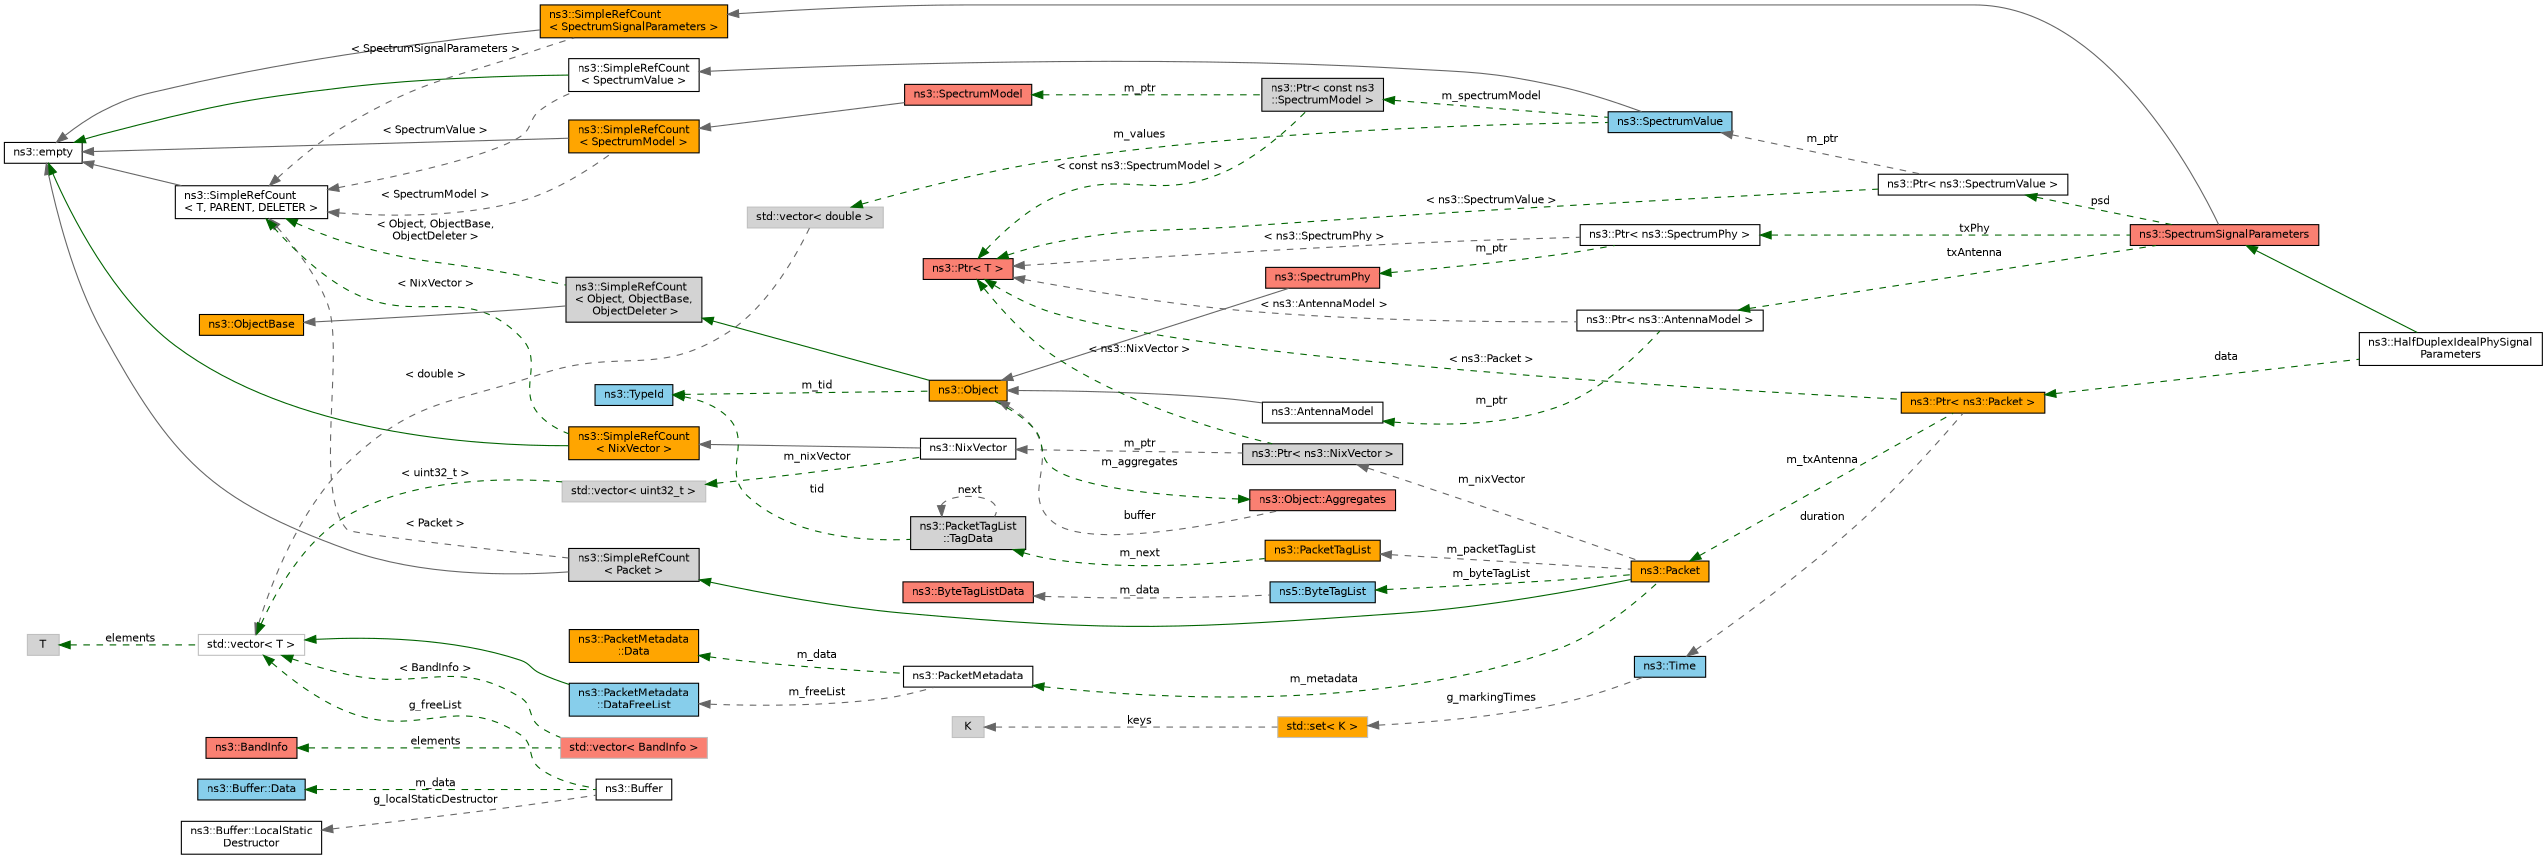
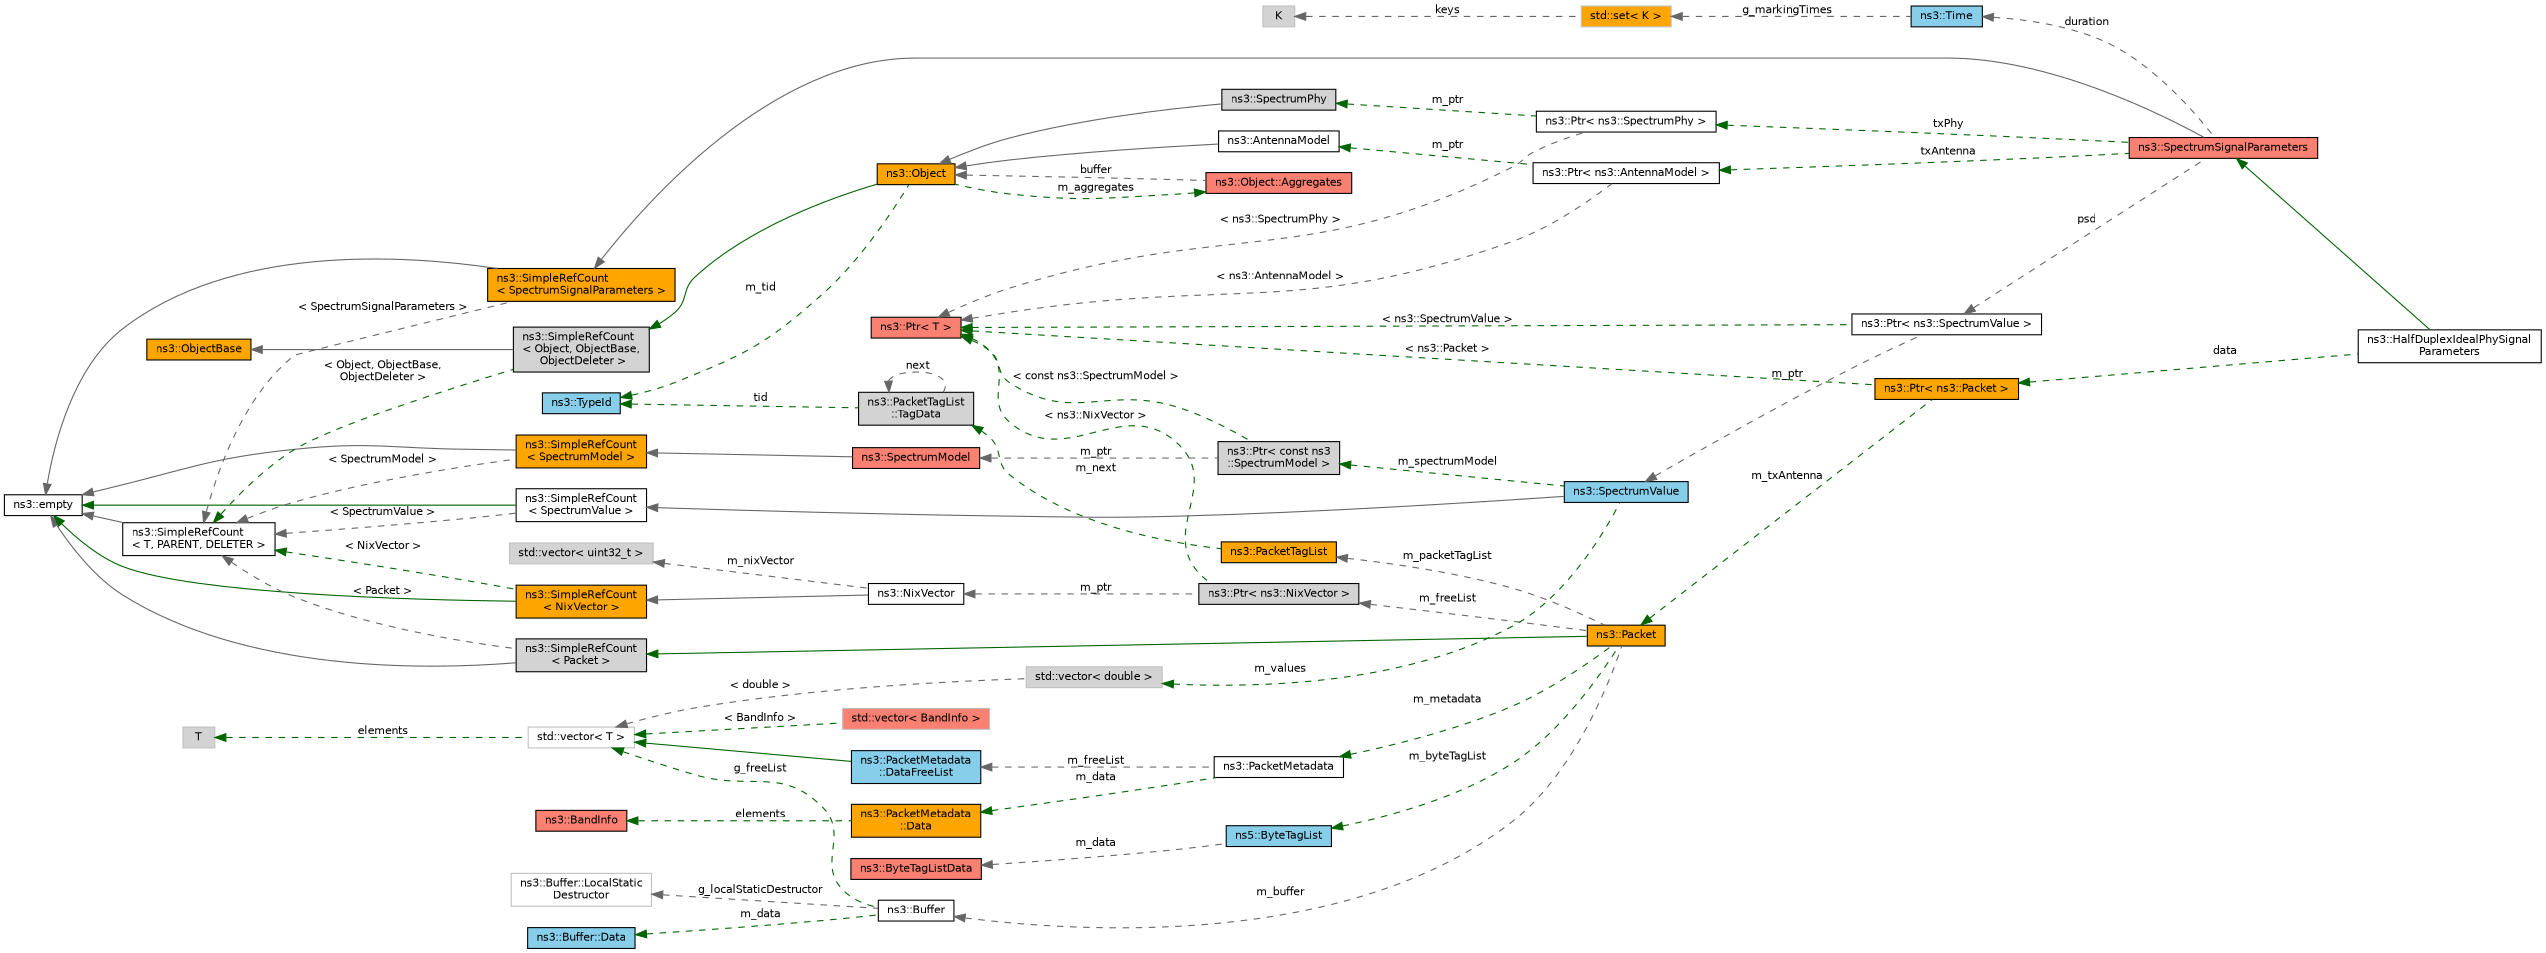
(1152, 95) -> (1105, 458)
(2104, 211) -> (2090, 233)
(1323, 278) -> (1279, 100)
(819, 472) -> (766, 576)
(1490, 480) -> (1446, 599)
(384, 500) -> none
(1838, 541) -> (2119, 49)
(434, 748) -> (745, 821)
(251, 838) -> (581, 890)
none -> (1351, 898)
